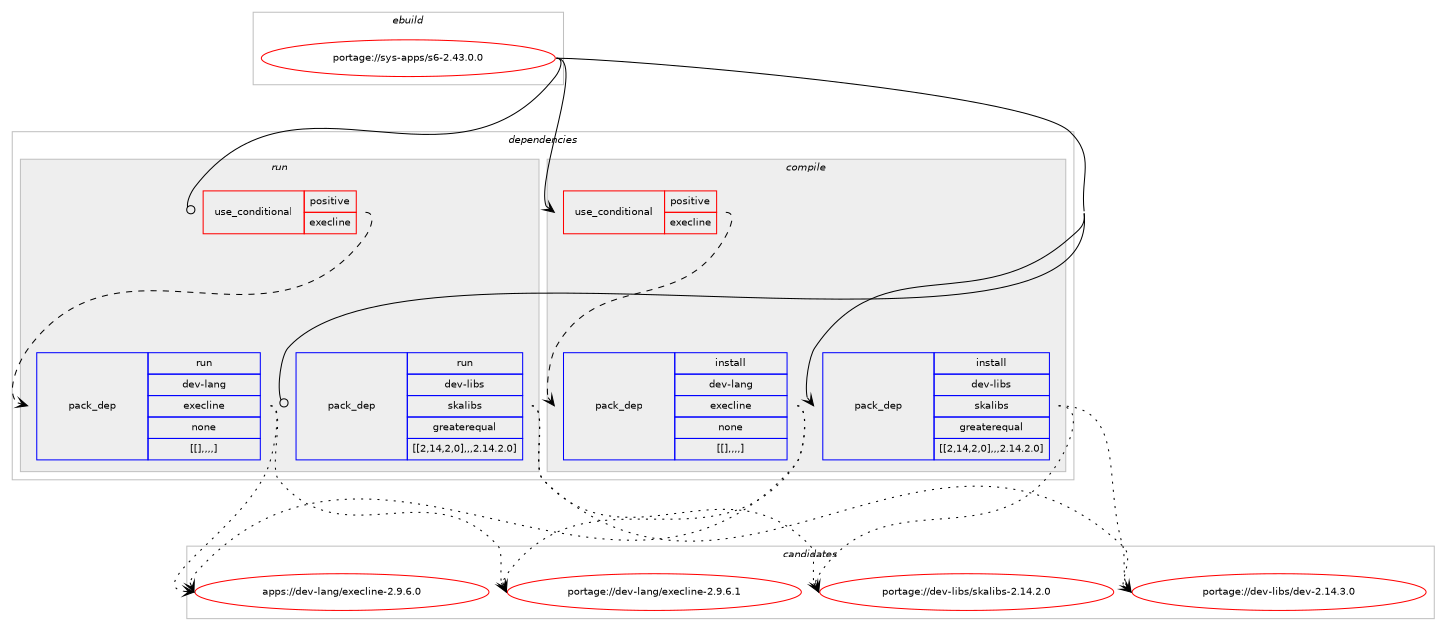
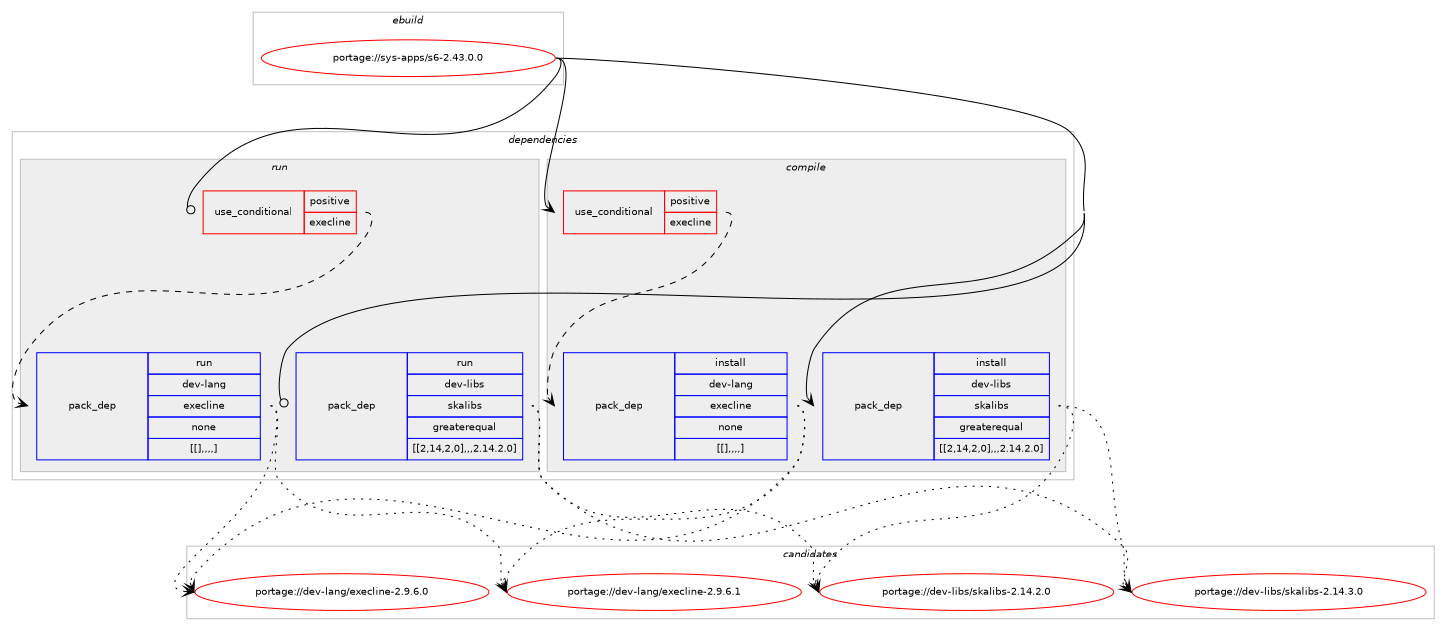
(342, 592) -> (342, 592)
(1279, 592) -> (1279, 592)
